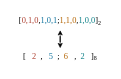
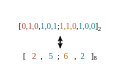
(60, 21) -> (60, 27)
